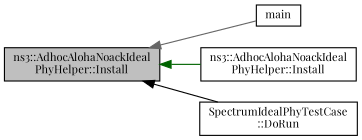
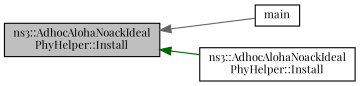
(279, 119) -> none
